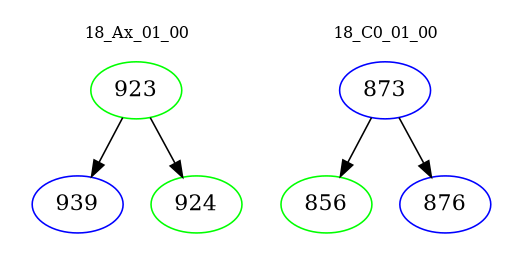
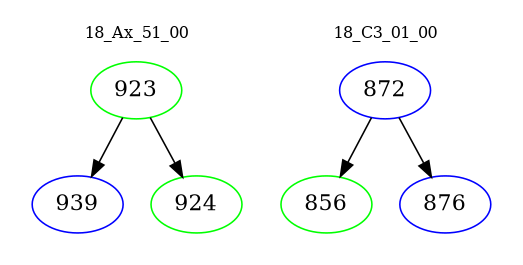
(137, 34) -> (137, 34)
(386, 34) -> (386, 34)
(385, 90) -> (385, 90)
